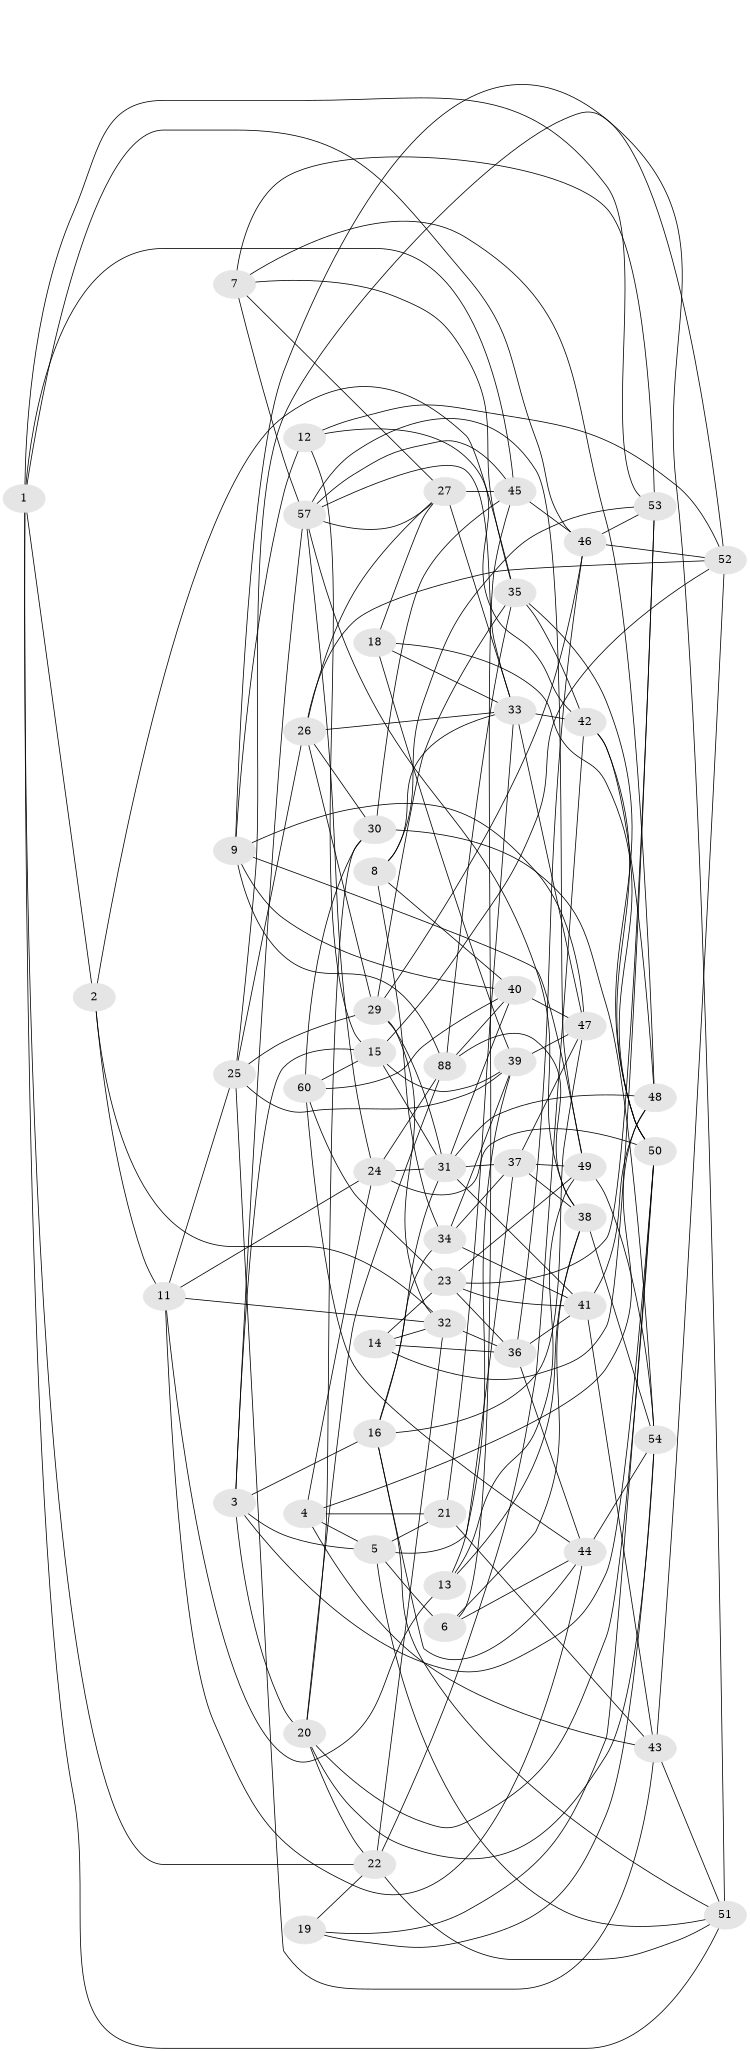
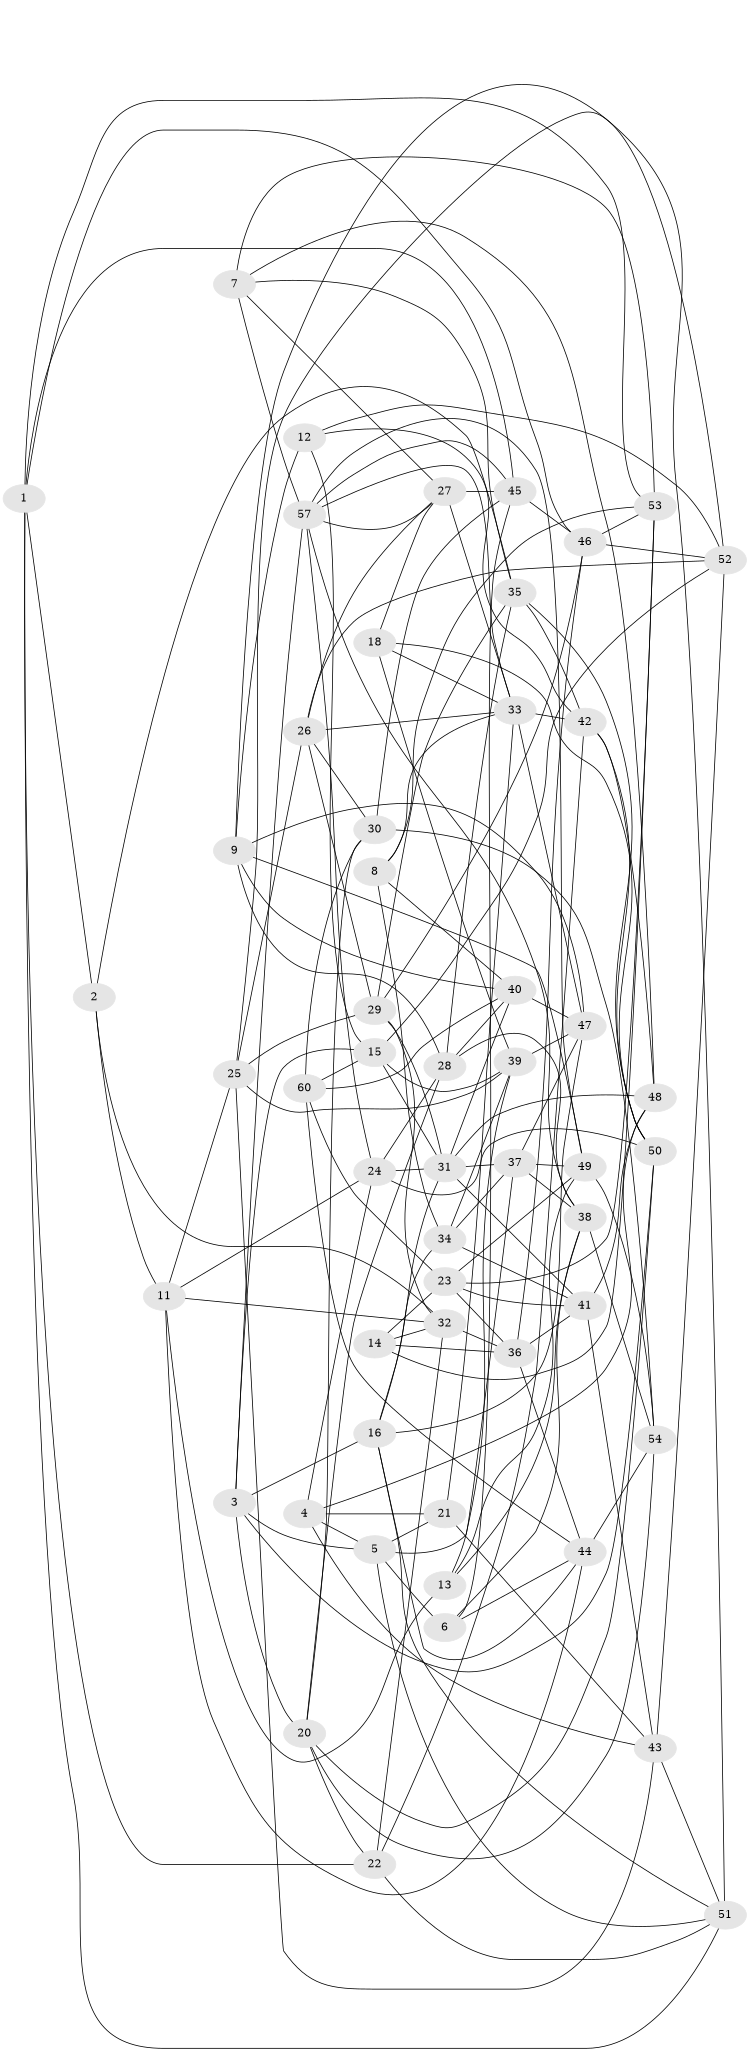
(445, 1067) -> (445, 1067)
(305, 1930) -> none
